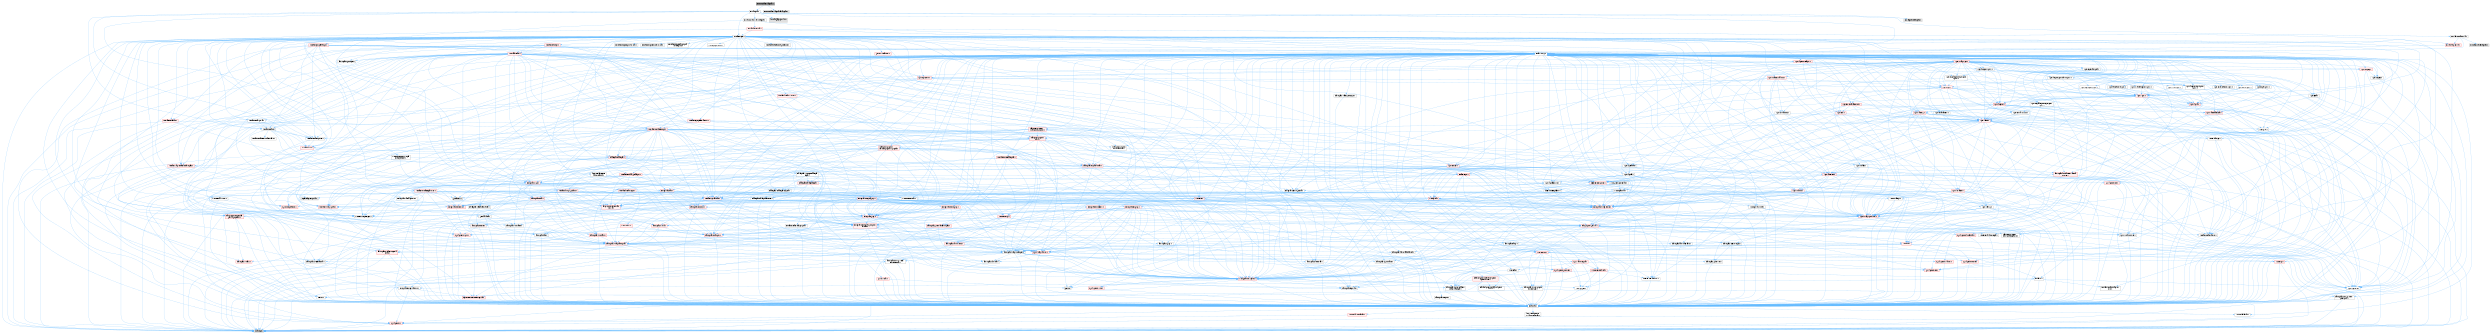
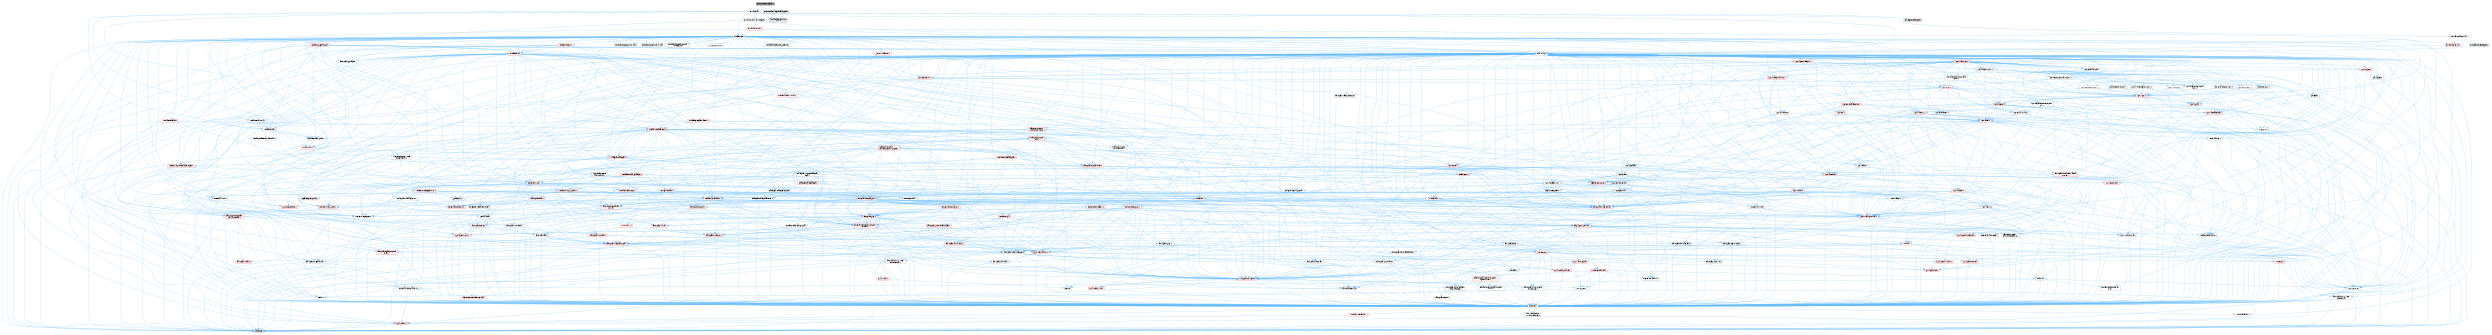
(515, 54) -> (515, 54)
